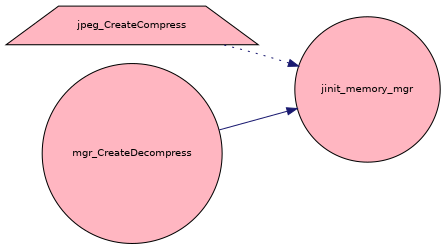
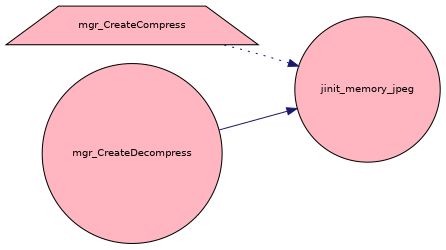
(132, 25) -> (132, 25)
(368, 89) -> (368, 89)
